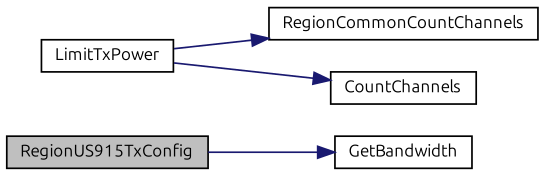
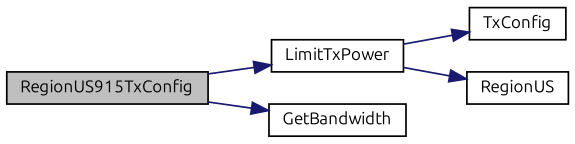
(403, 24) -> (518, 24)
none -> (231, 71)
(403, 88) -> (518, 88)
